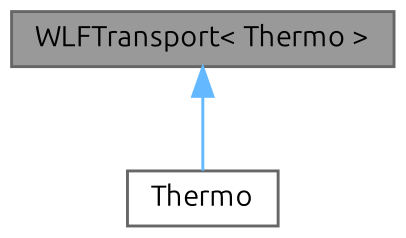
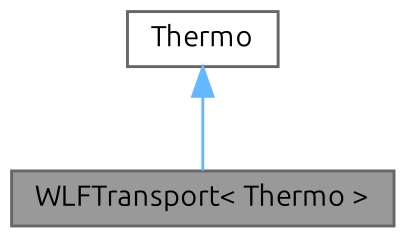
(203, 134) -> (203, 134)
